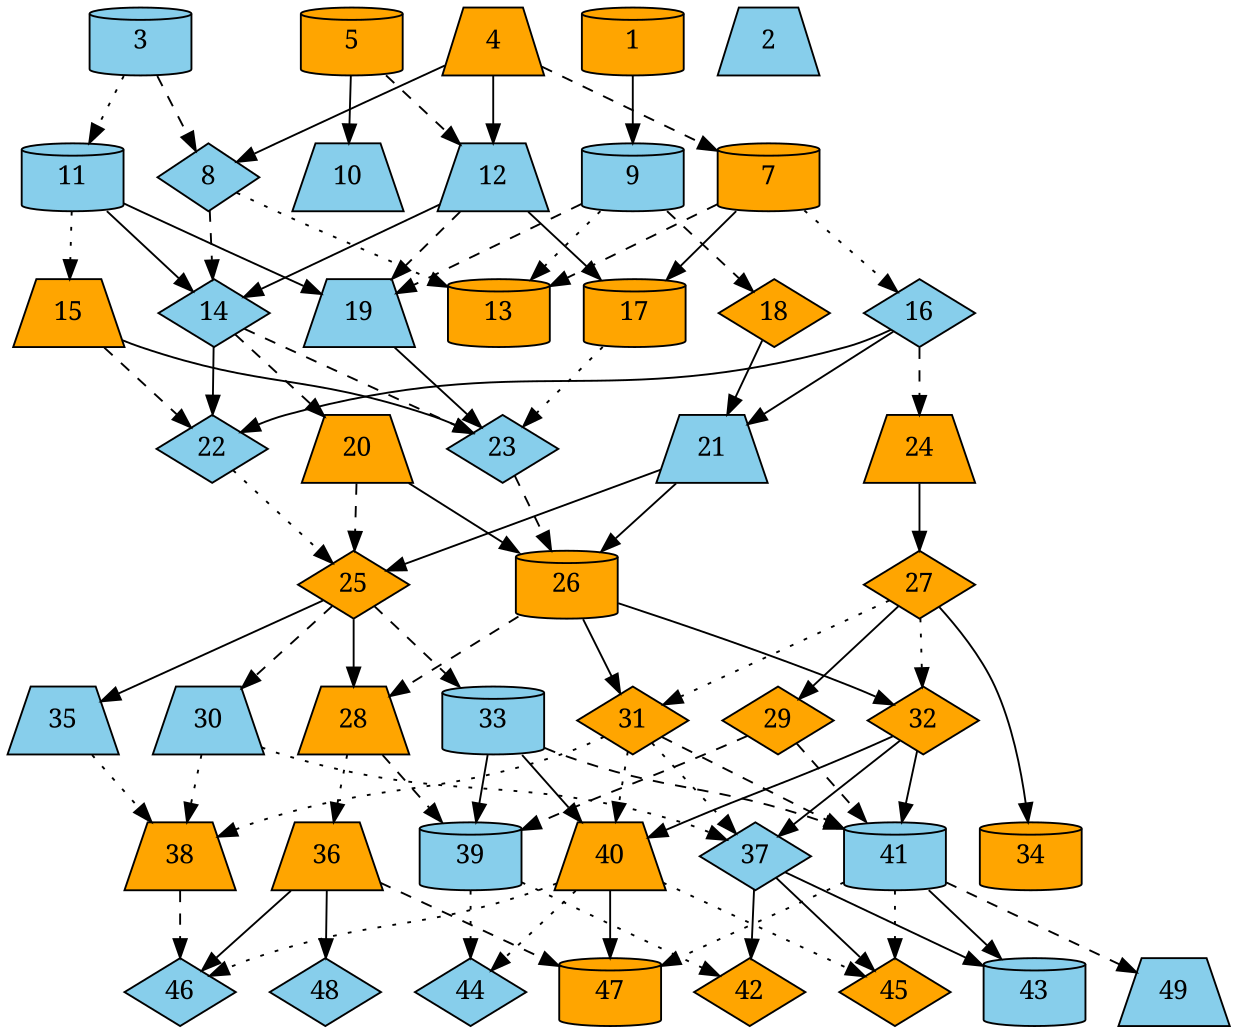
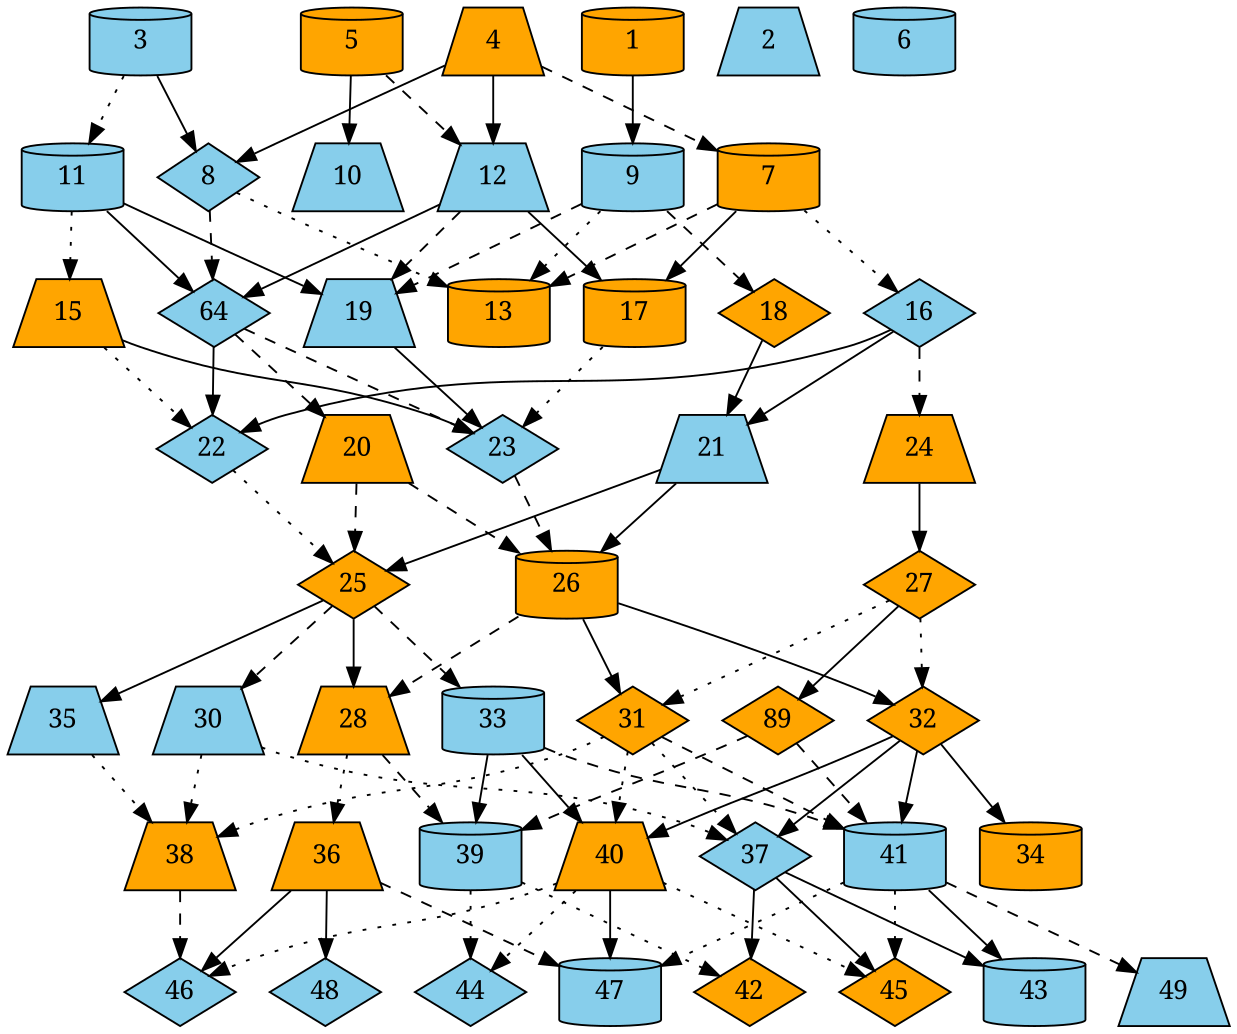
none -> (904, 41)
(172, 105) -> (172, 105)
(214, 313) -> (214, 313)
(141, 381) -> (141, 381)
(456, 513) -> (456, 513)
(1000, 698) -> (967, 776)
(778, 720) -> (778, 720)
(610, 992) -> (610, 992)
